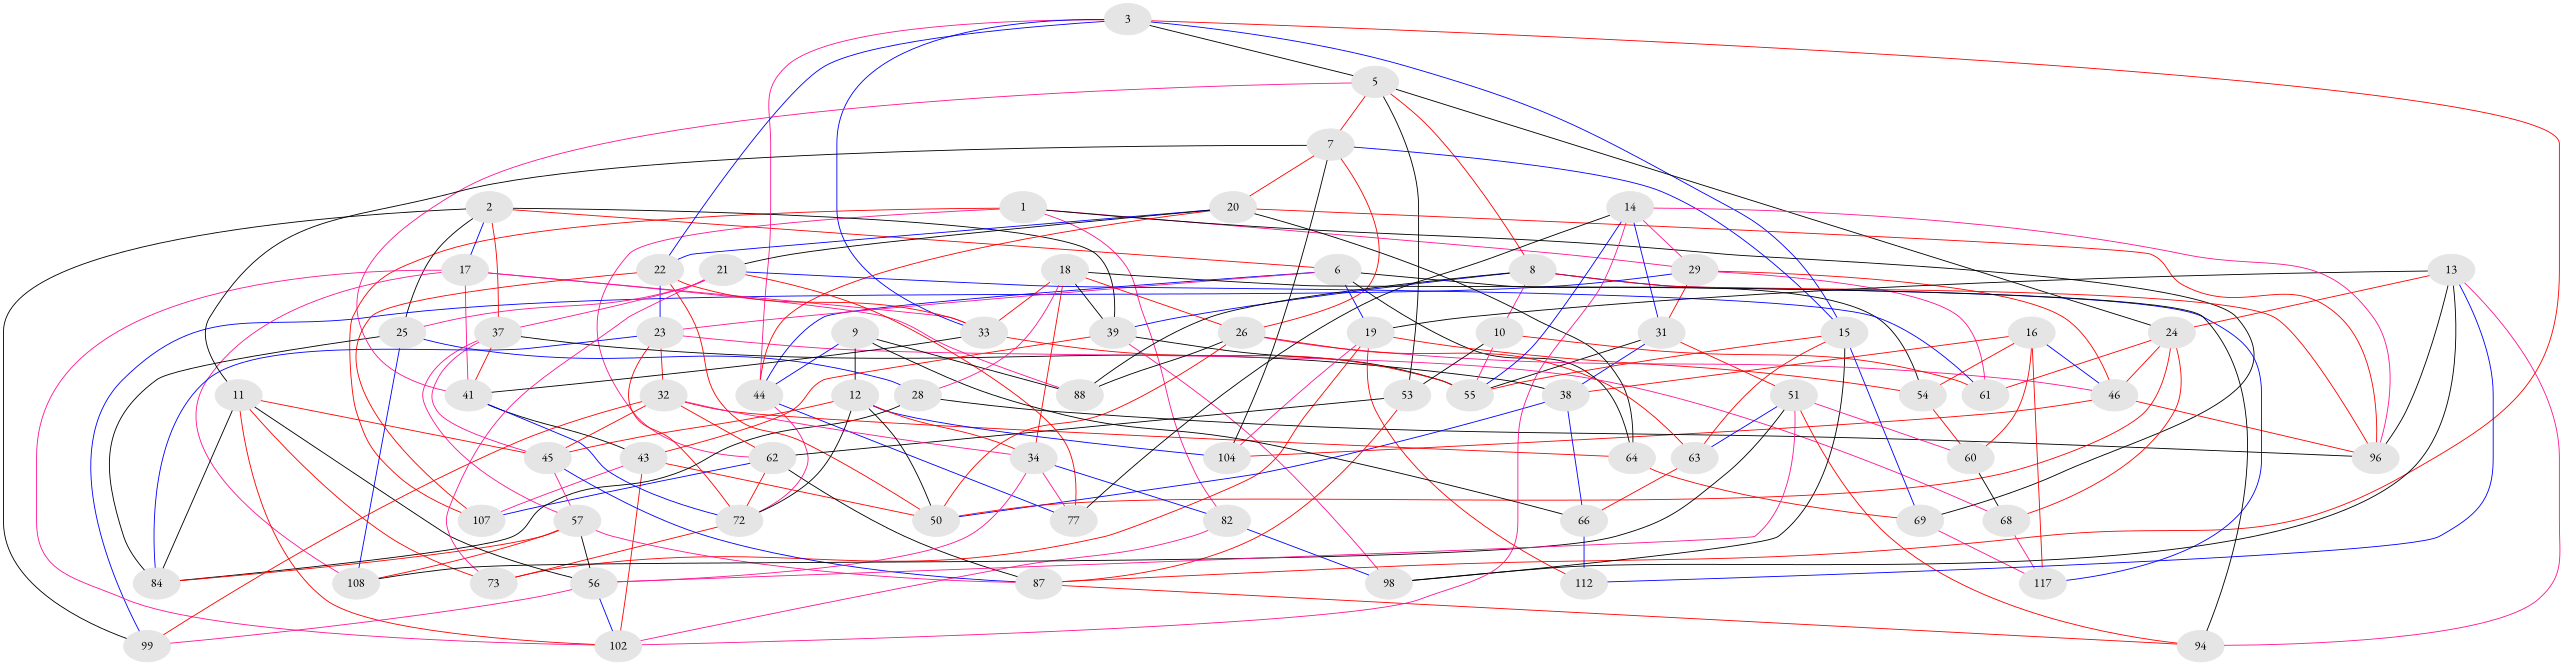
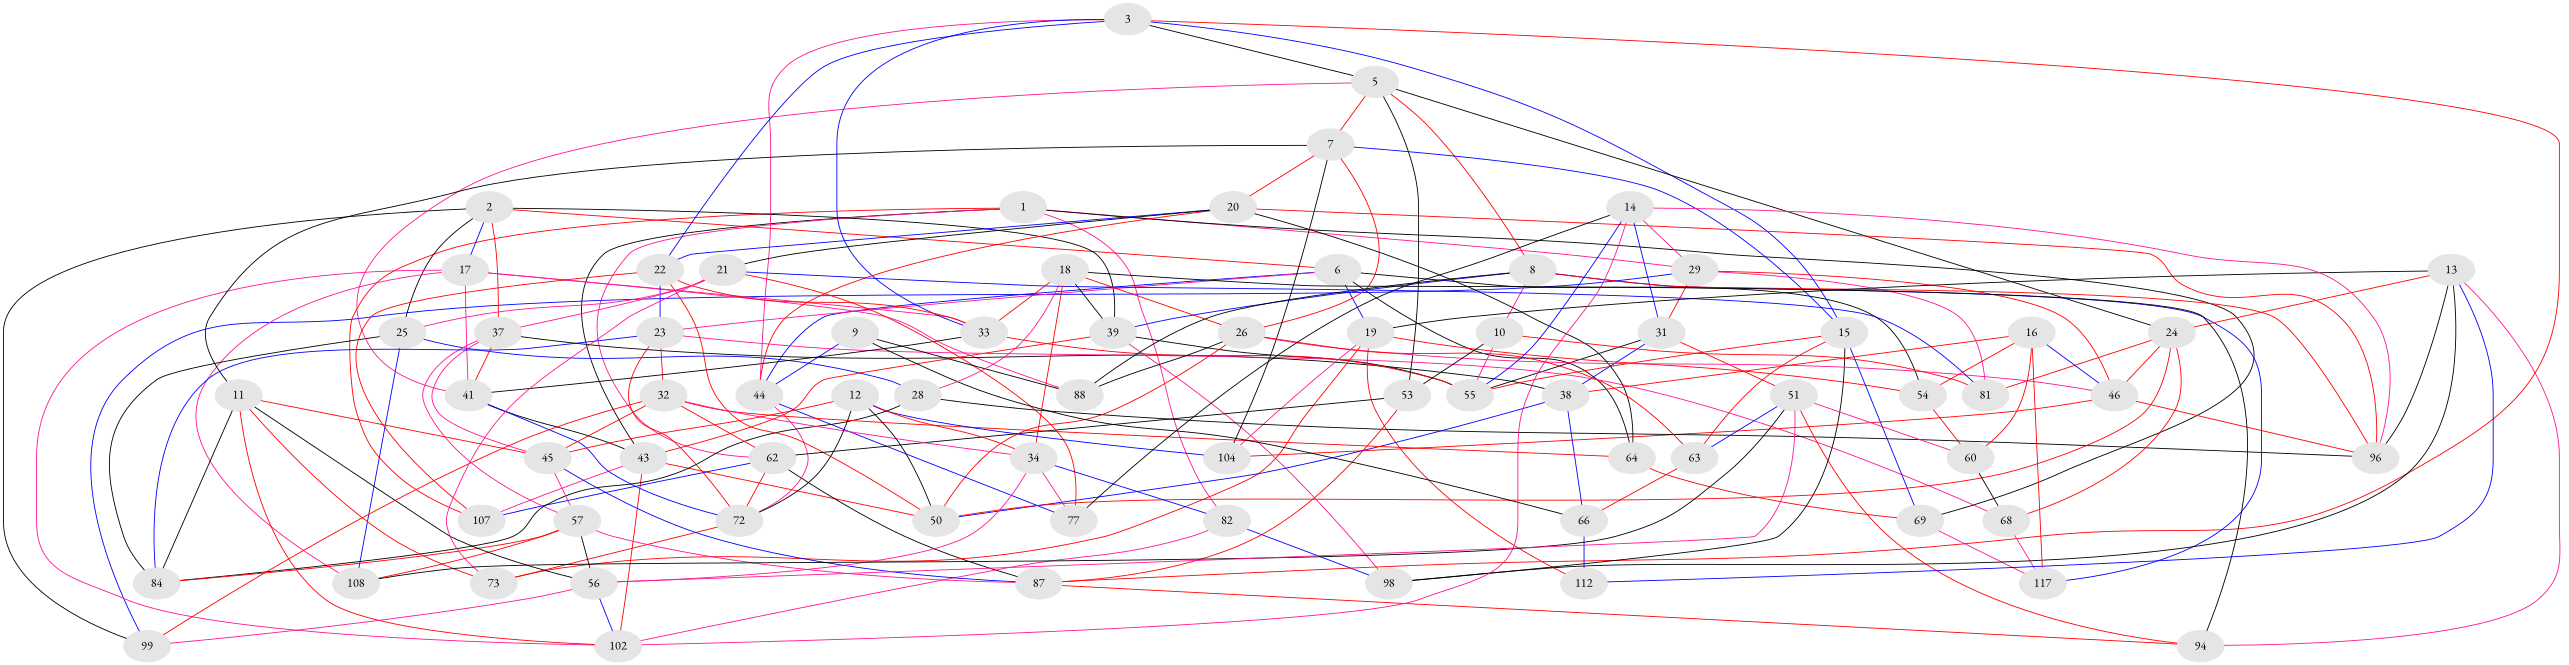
none -> (637, 242)
(855, 364) -> none
(1986, 395) -> (1986, 395)
